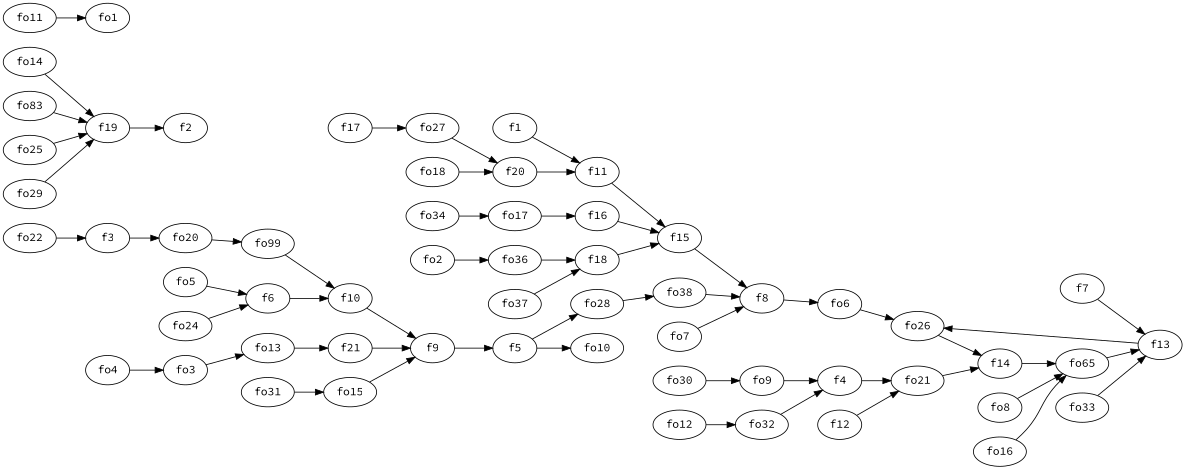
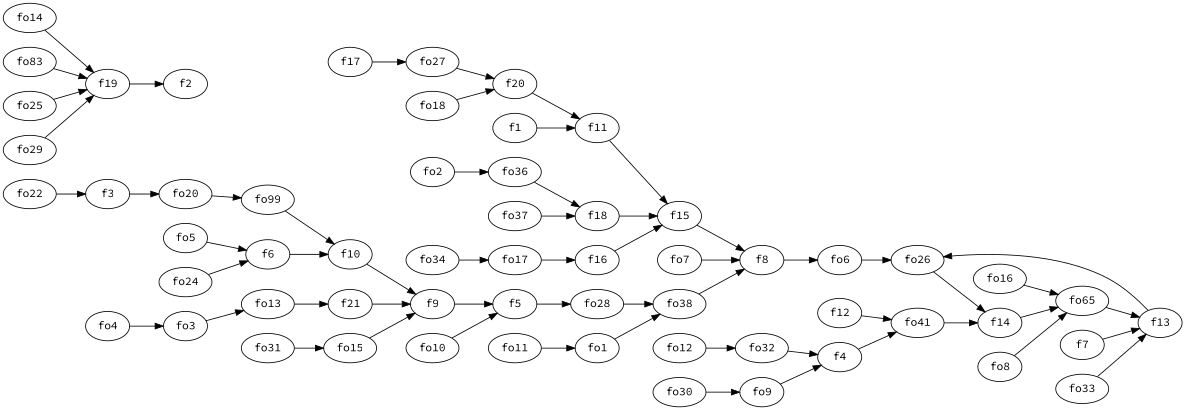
none -> (634, 329)
(549, 348) -> (471, 328)
(918, 381) -> (918, 323)
